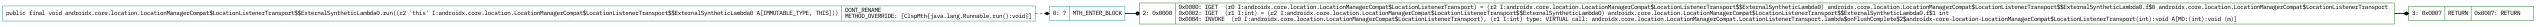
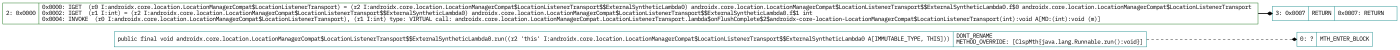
(1130, 14) -> none
(2471, 14) -> (1335, 14)
